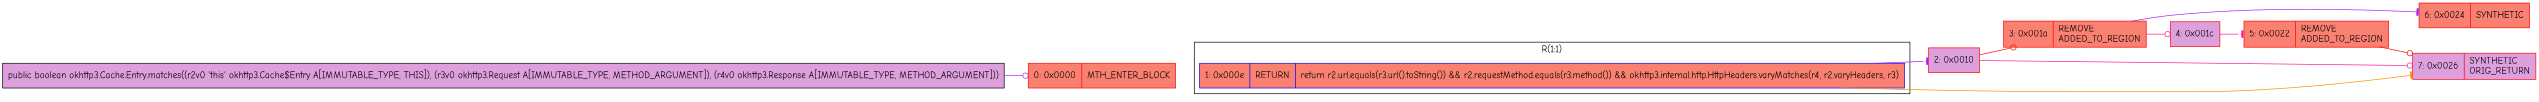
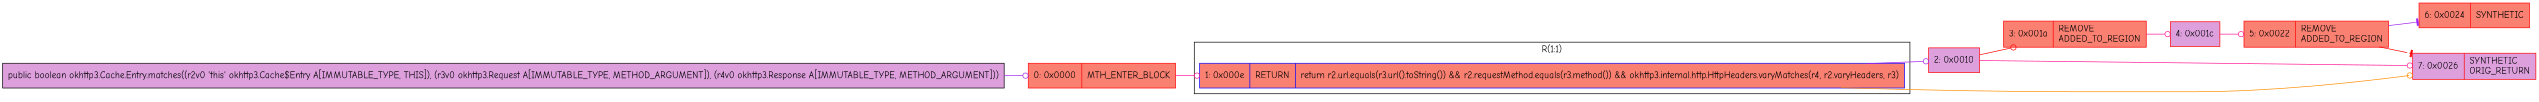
(2273, 10) -> (2402, 24)
(2229, 34) -> (2229, 34)
(2393, 50) -> (2393, 50)
(1895, 63) -> (1895, 63)
none -> (1185, 76)
(2125, 92) -> (2125, 92)
